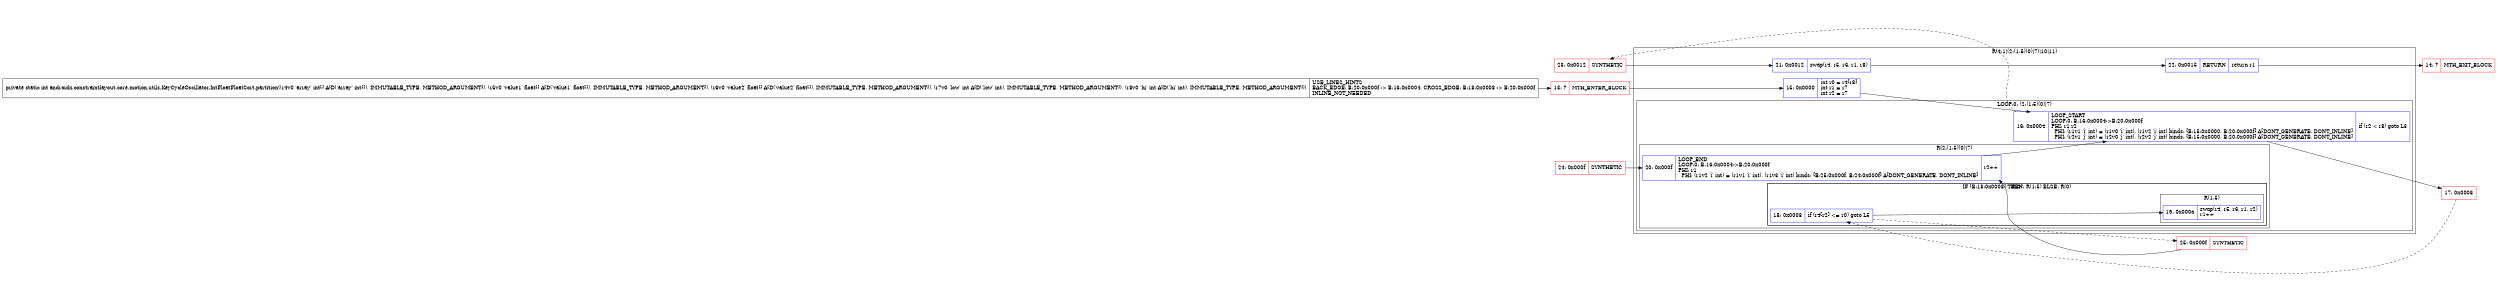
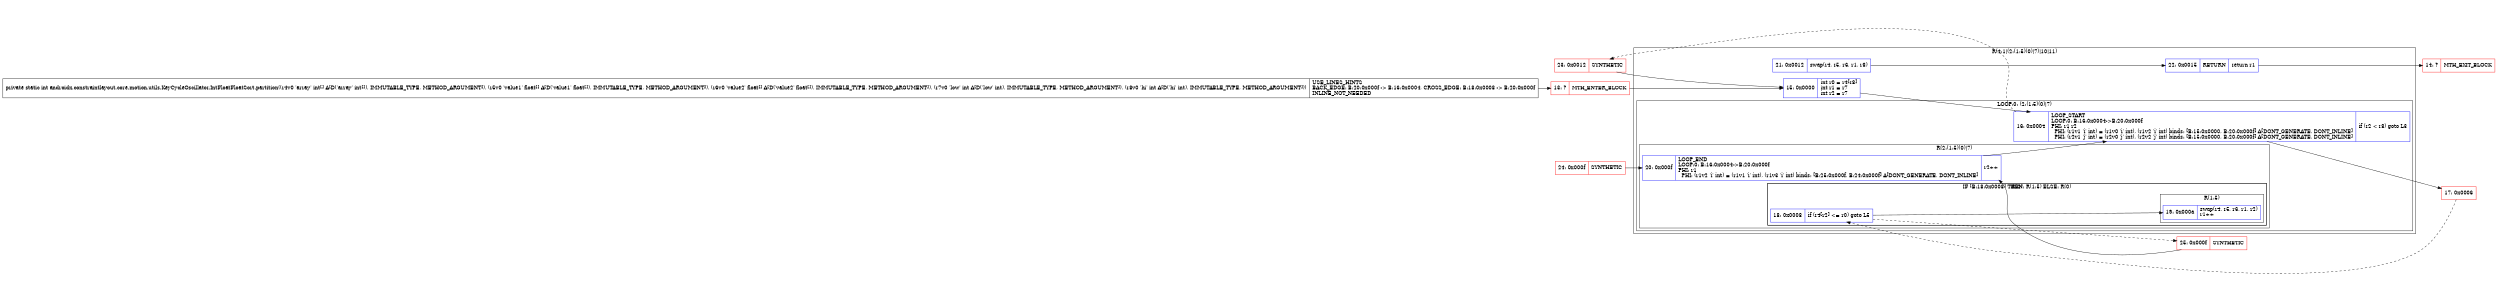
(1697, 66) -> (1698, 82)
